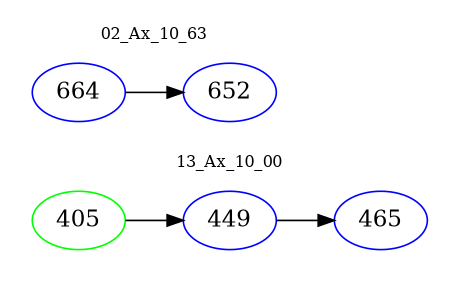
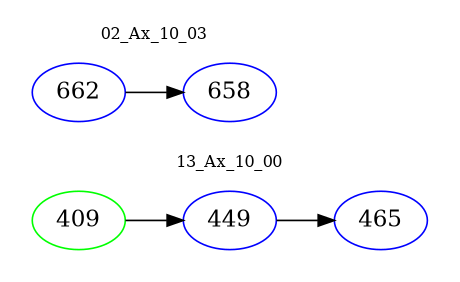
(154, 35) -> (154, 35)
(79, 92) -> (79, 92)
(230, 92) -> (230, 92)
(79, 220) -> (79, 220)
